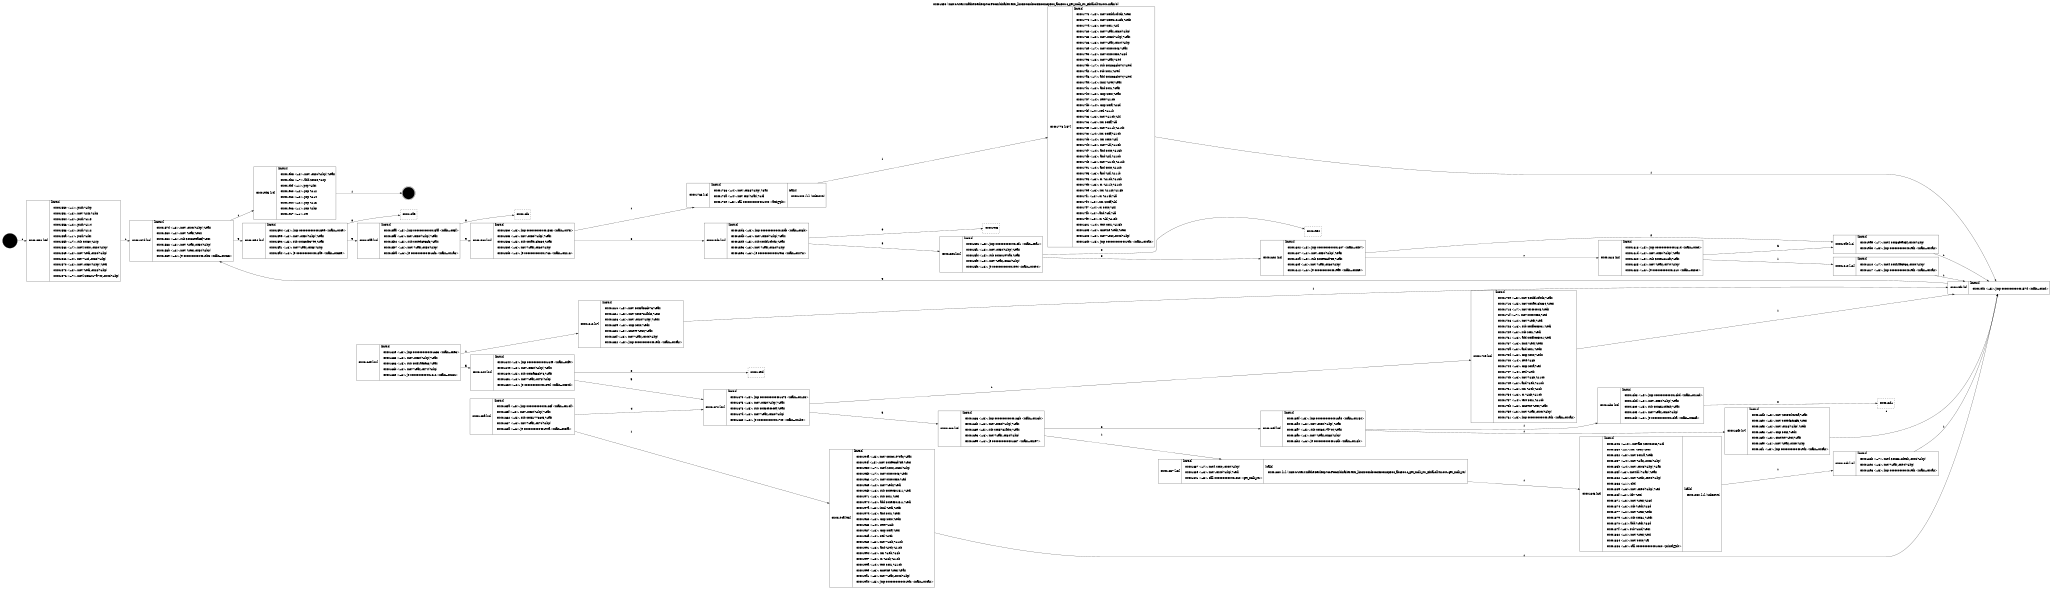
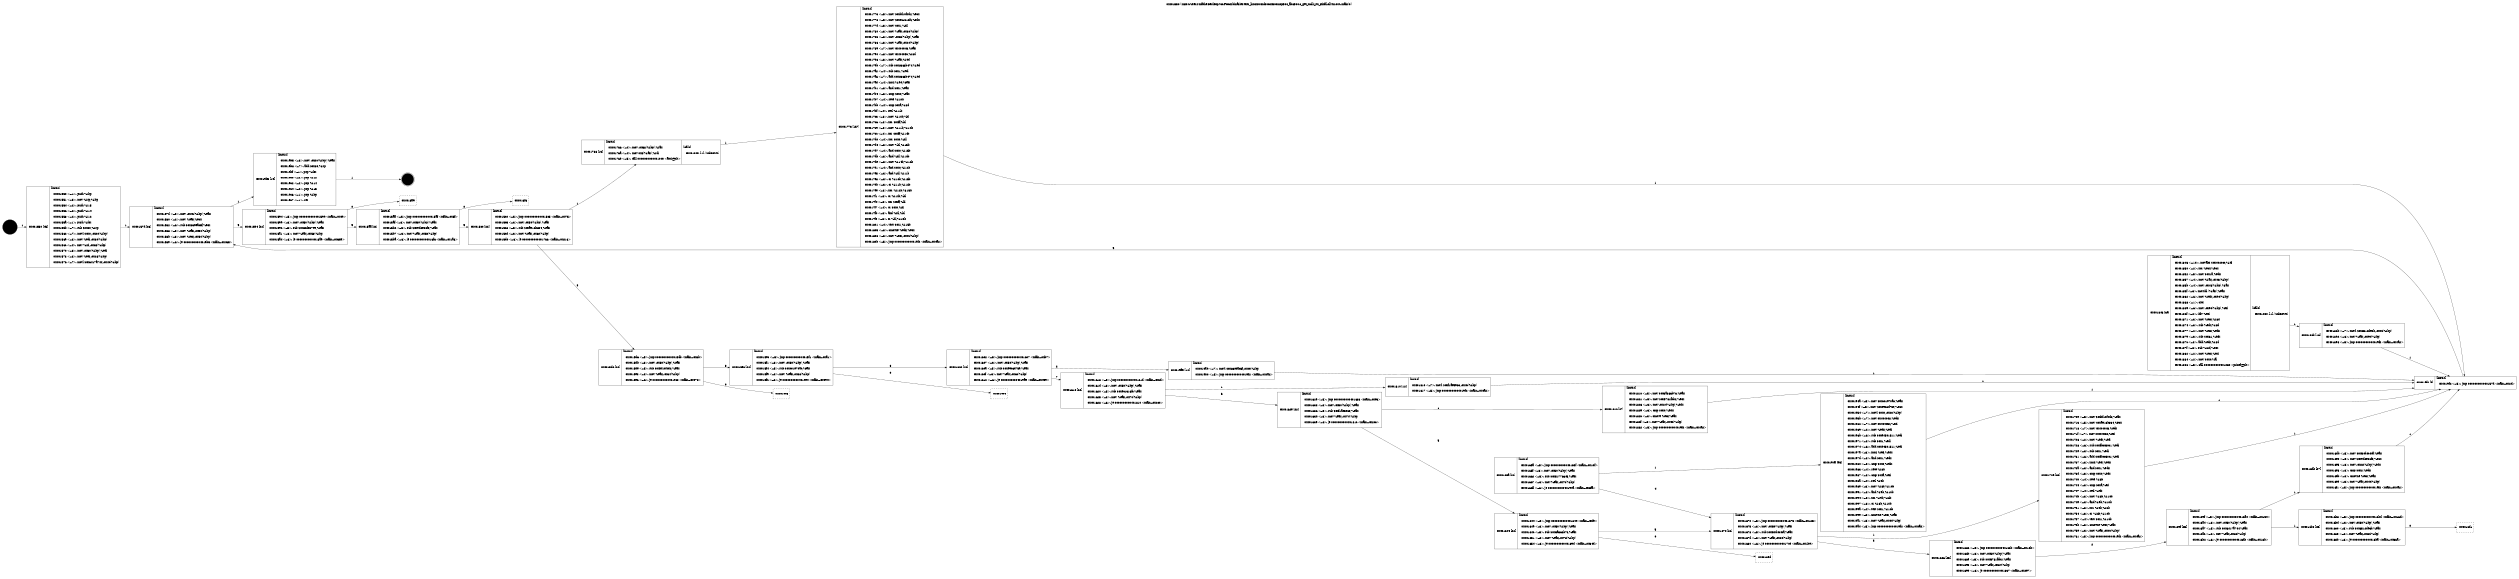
(1767, 251) -> (1220, 400)
(1313, 471) -> none
